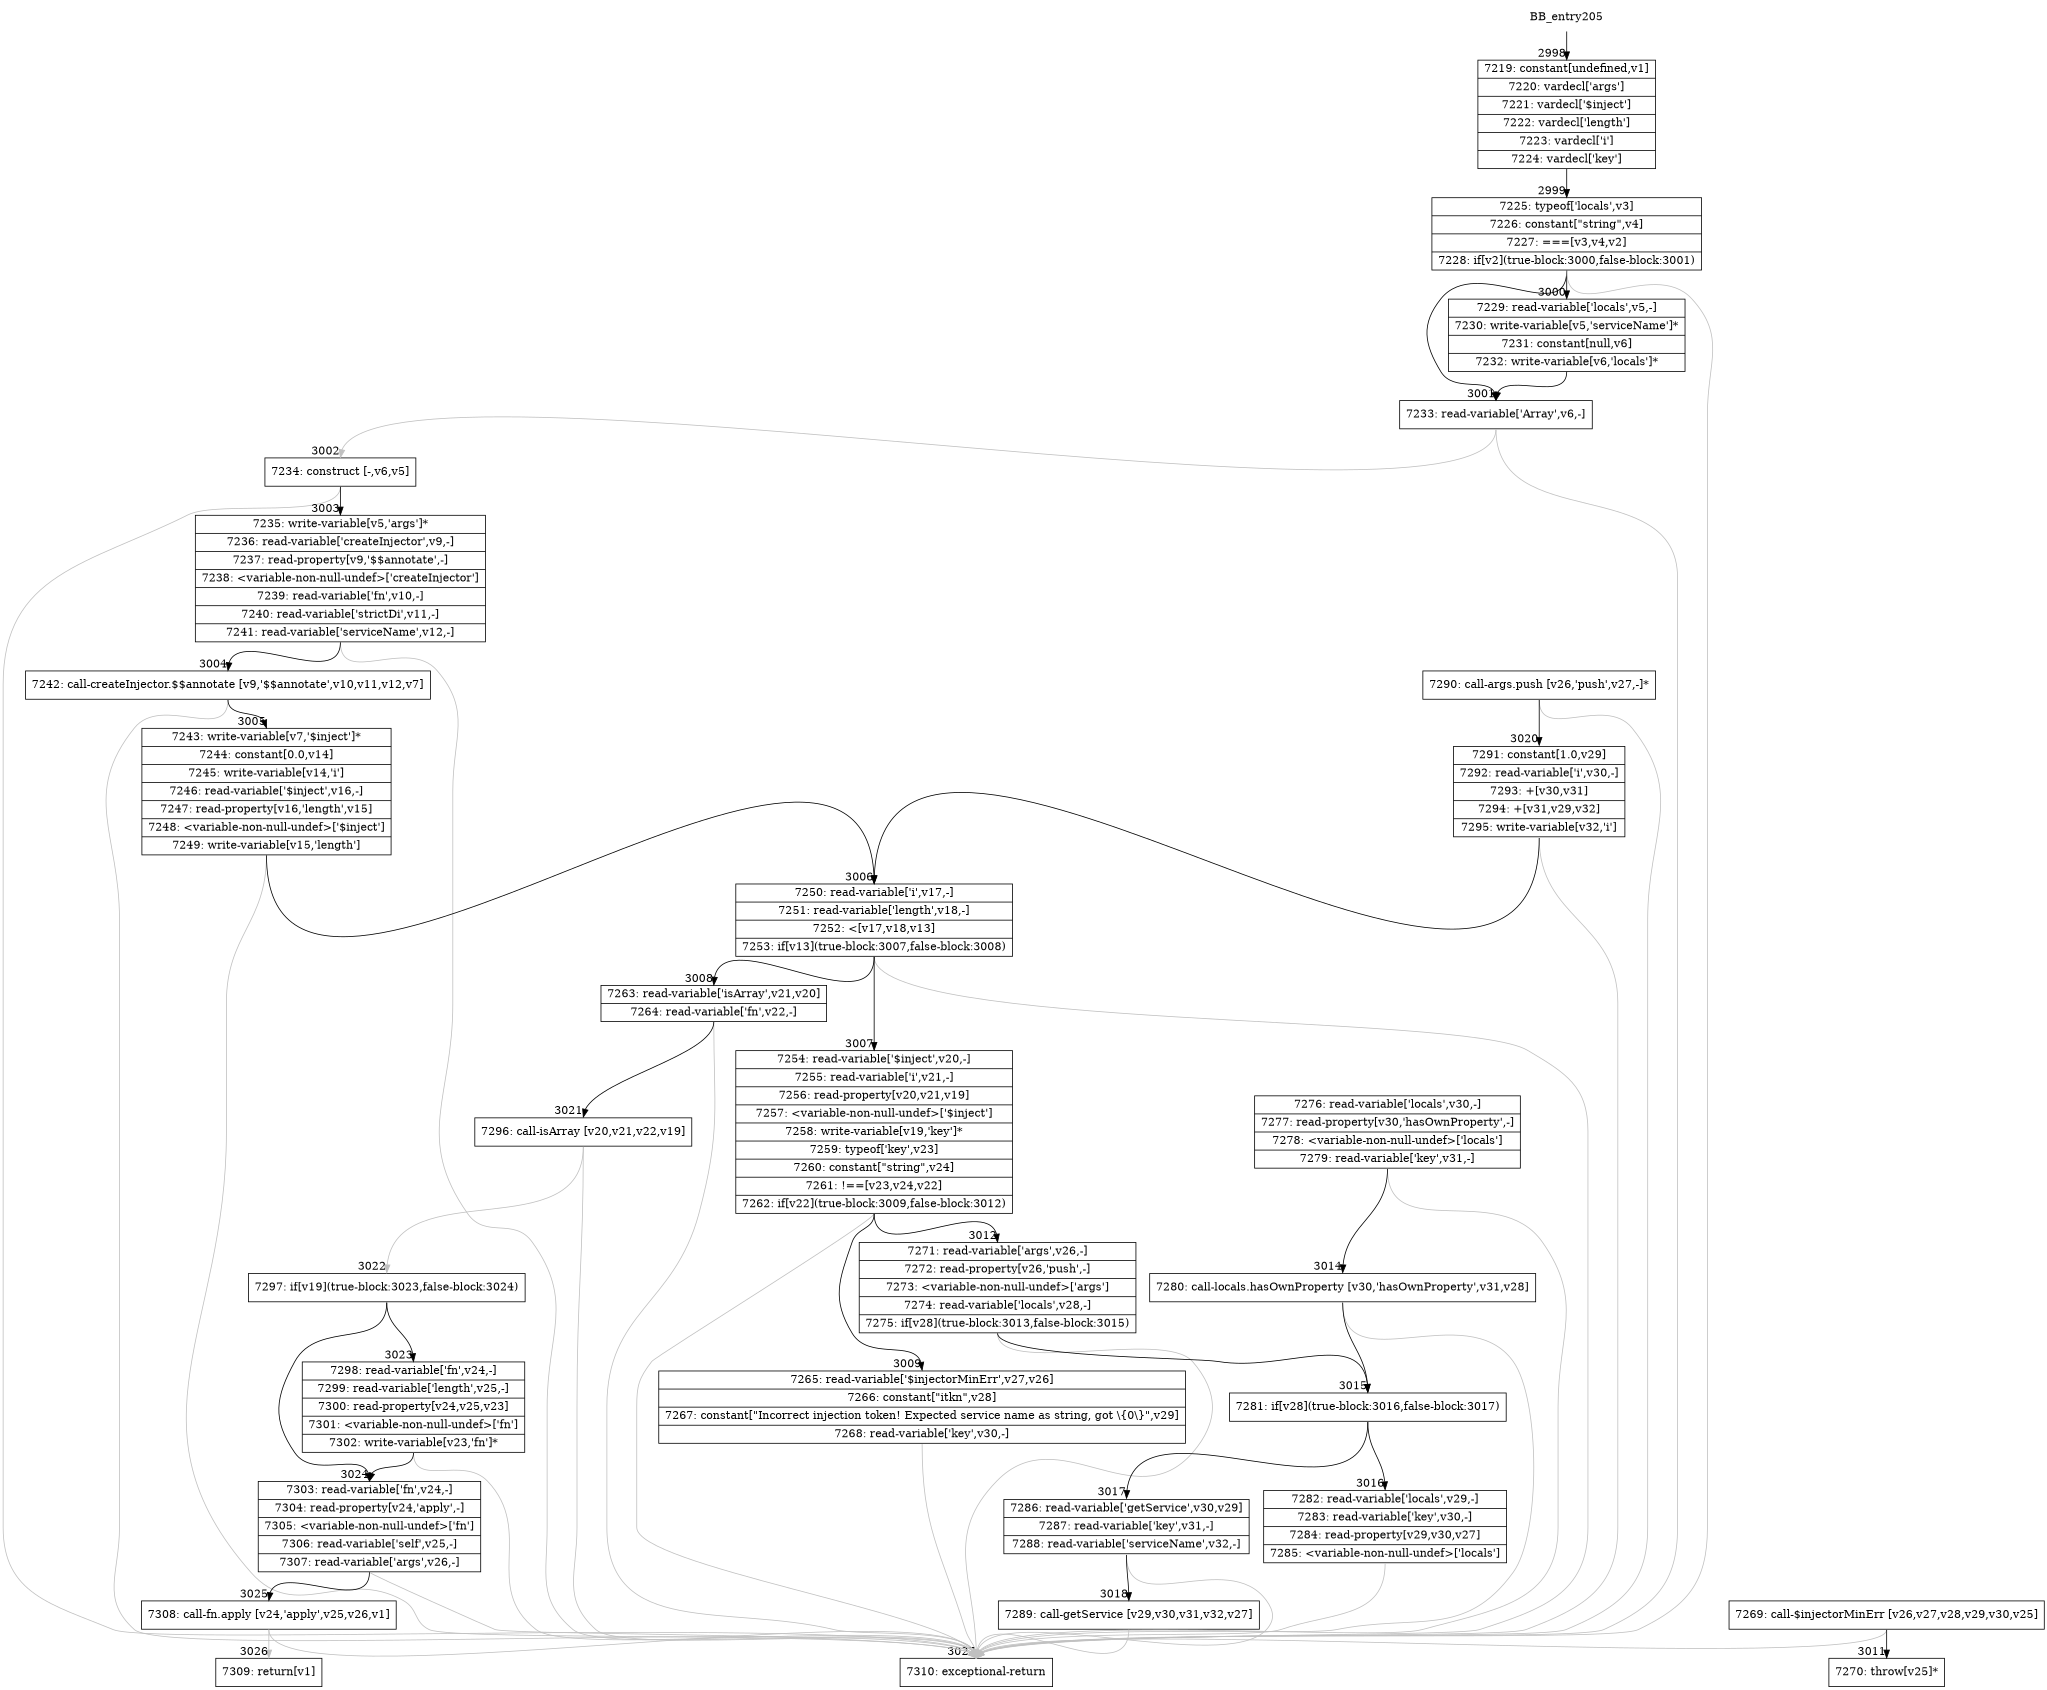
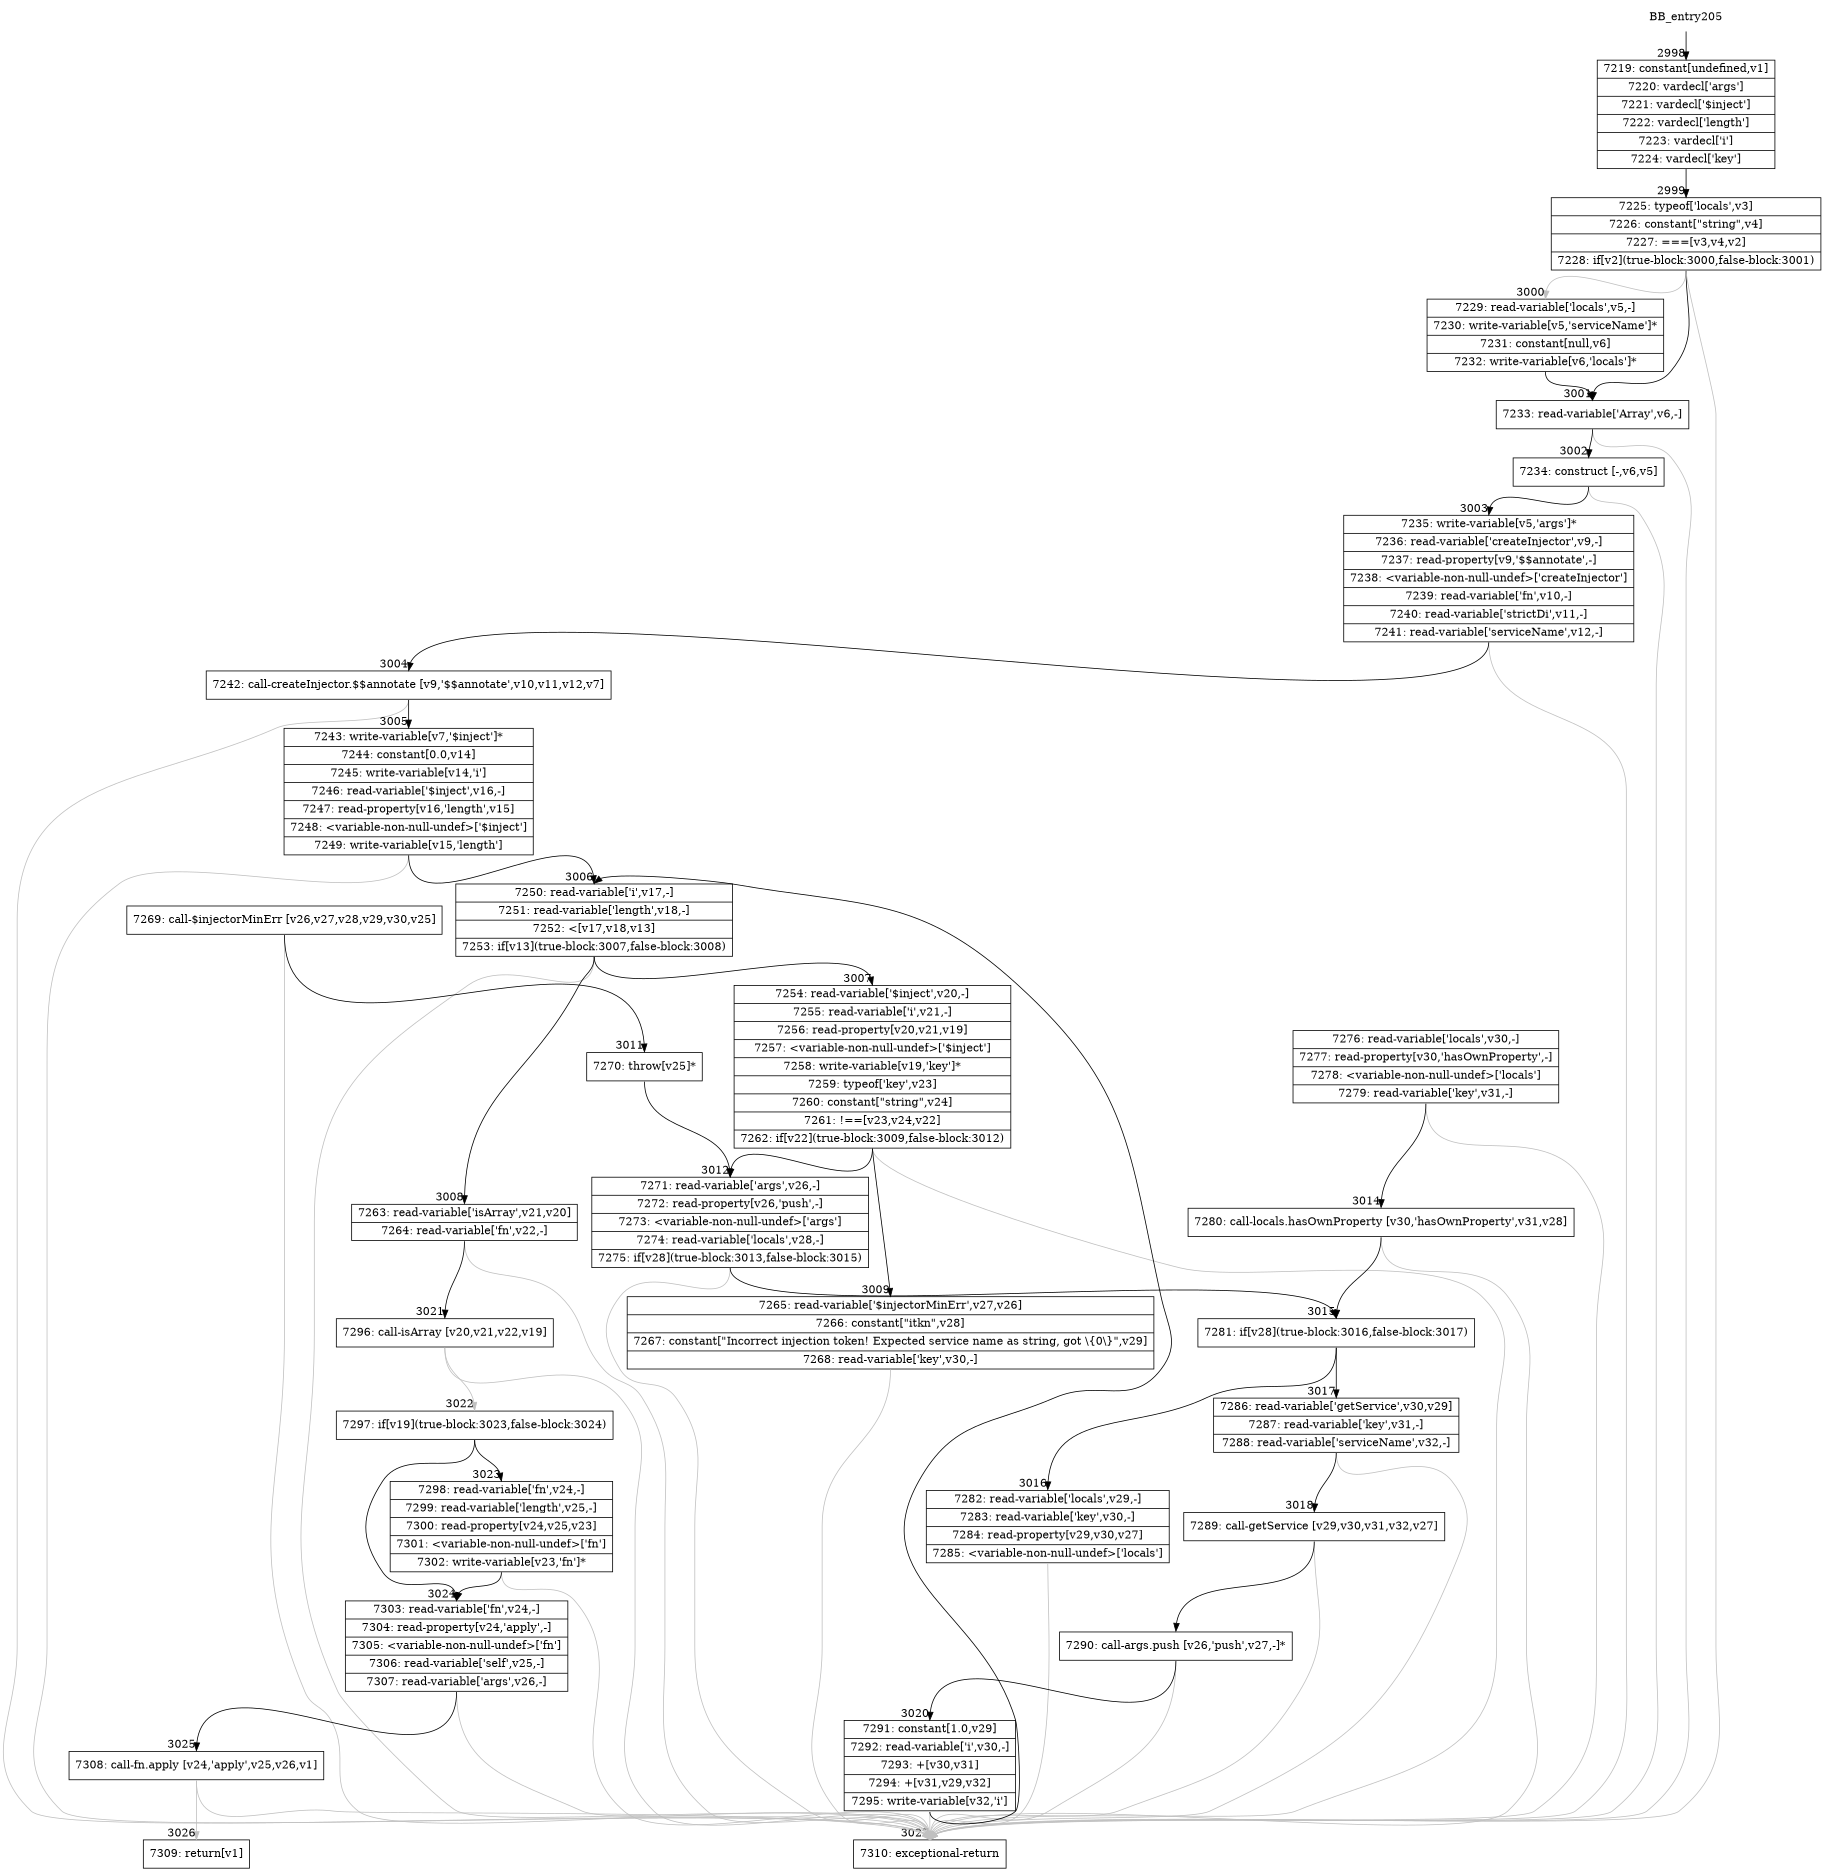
(1567, 281) -> (1620, 286)
(921, 444) -> (1591, 442)
none -> (684, 1128)
none -> (1249, 1586)
